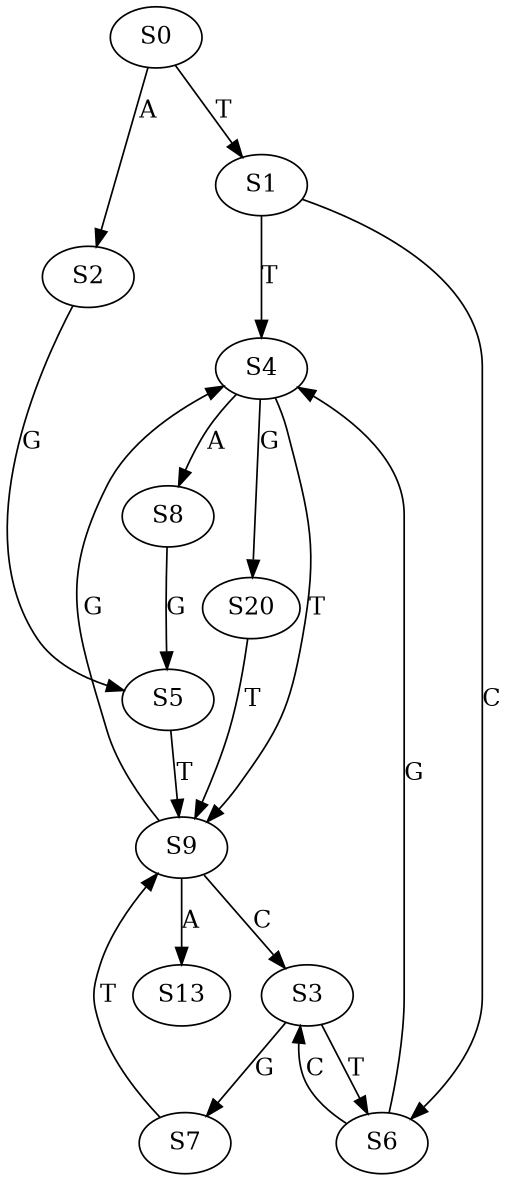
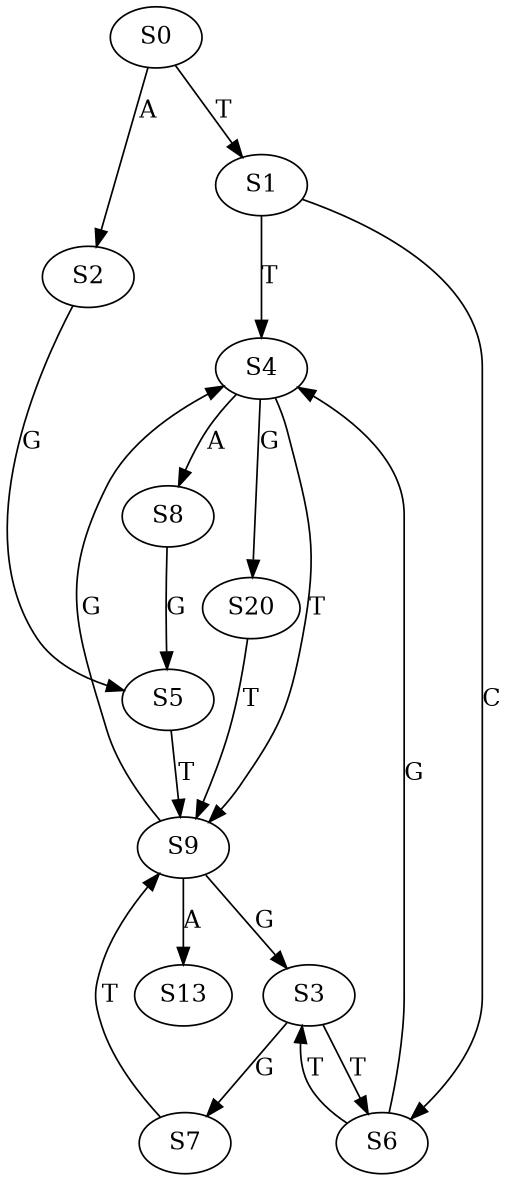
(262, 921) -> (265, 921)
(315, 1069) -> (316, 1069)
